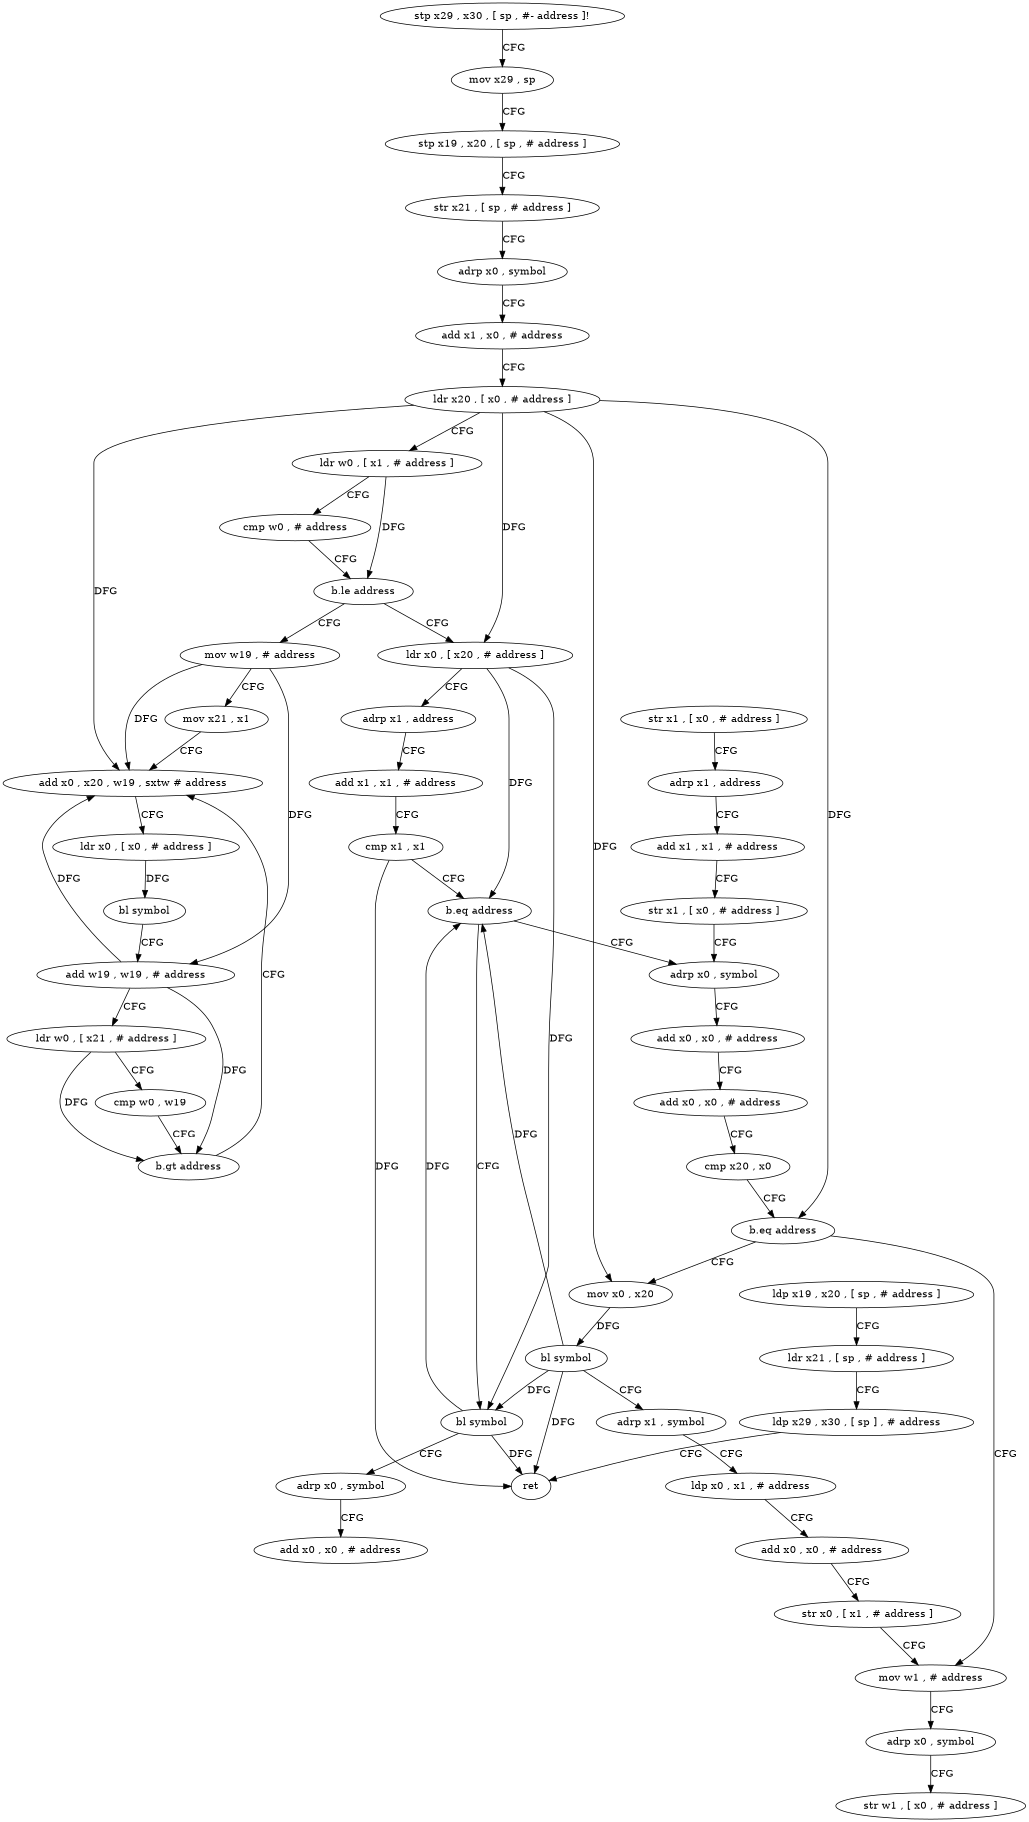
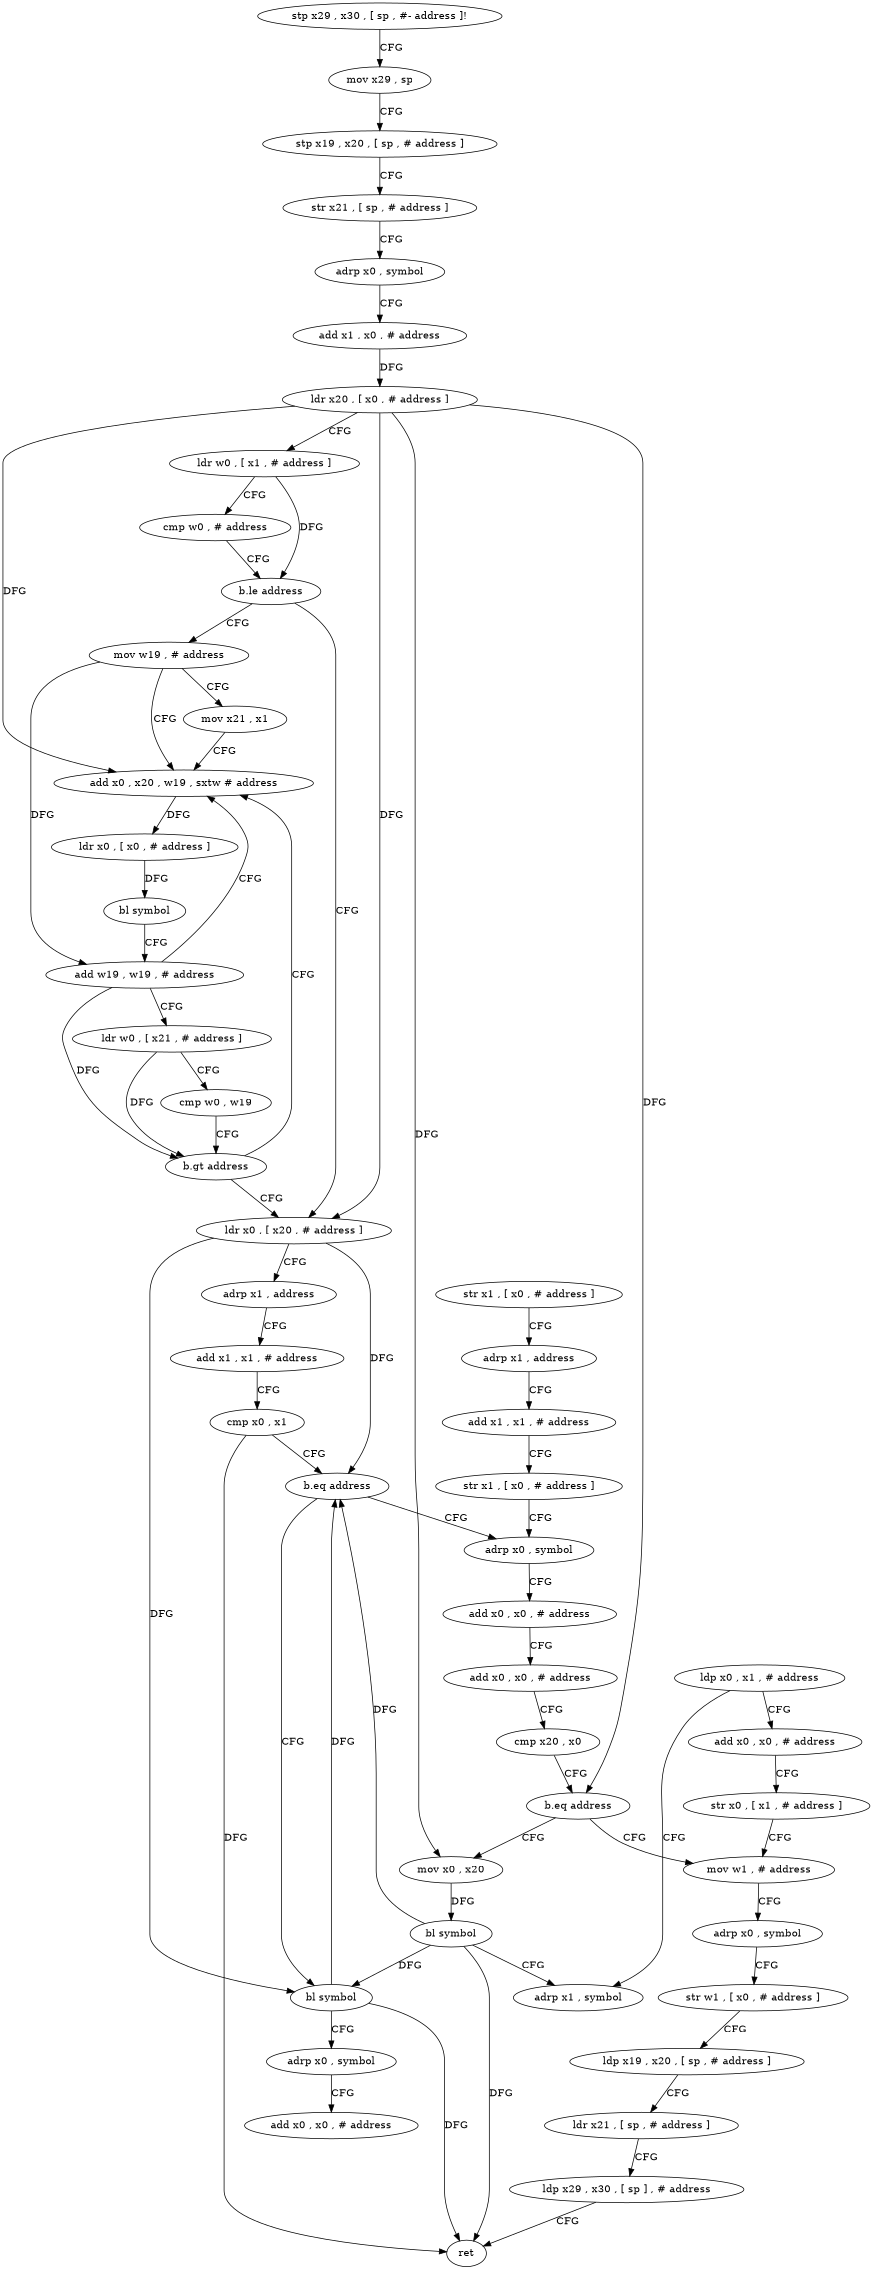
(514, 368) -> (392, 368)
(146, 719) -> (165, 719)
(153, 815) -> (179, 815)
(396, 847) -> (257, 1422)
(69, 879) -> (251, 879)
none -> (252, 1196)
(708, 1450) -> (663, 1833)
none -> (723, 2027)
